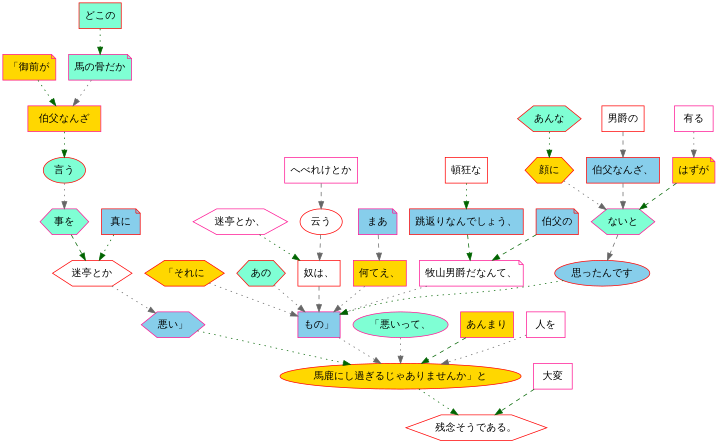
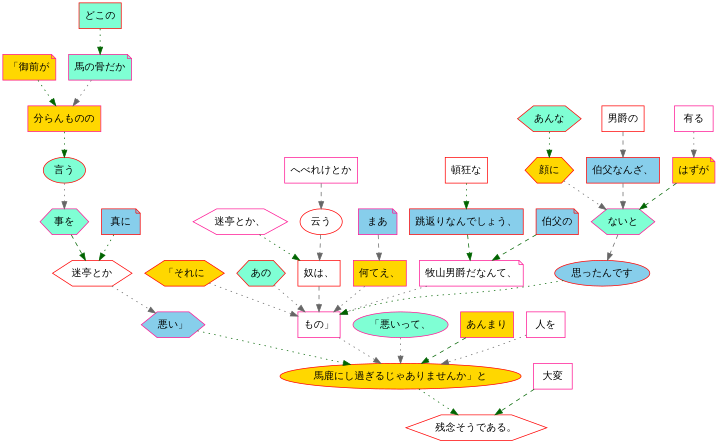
(64, 119) -> (64, 119)
(319, 325) -> (319, 325)
